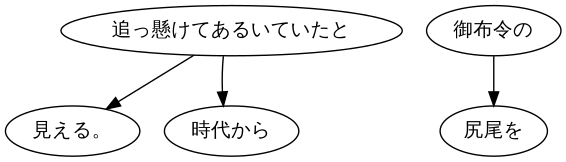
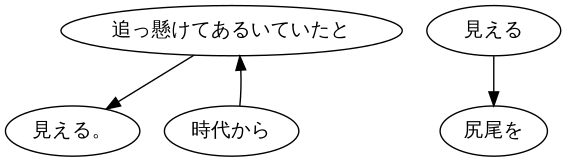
(494, 31) -> (494, 31)
(222, 74) -> (241, 88)
